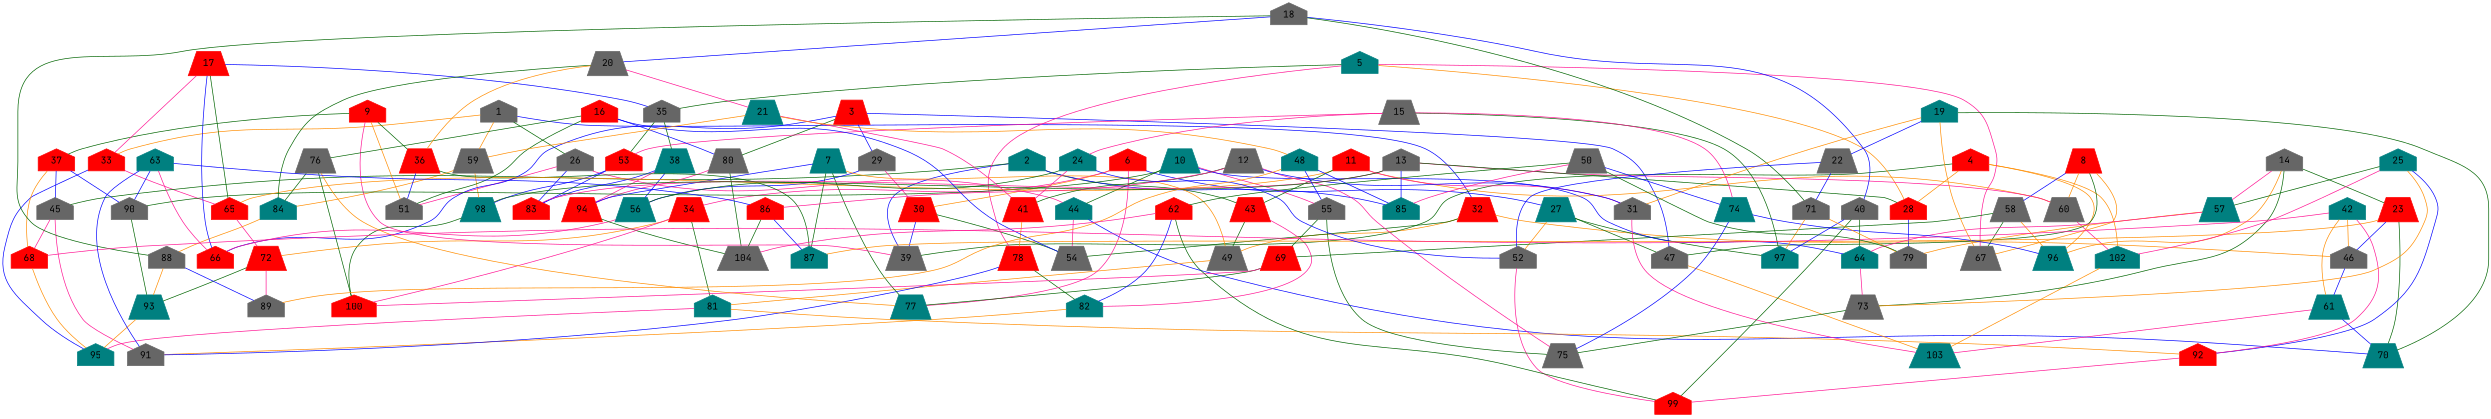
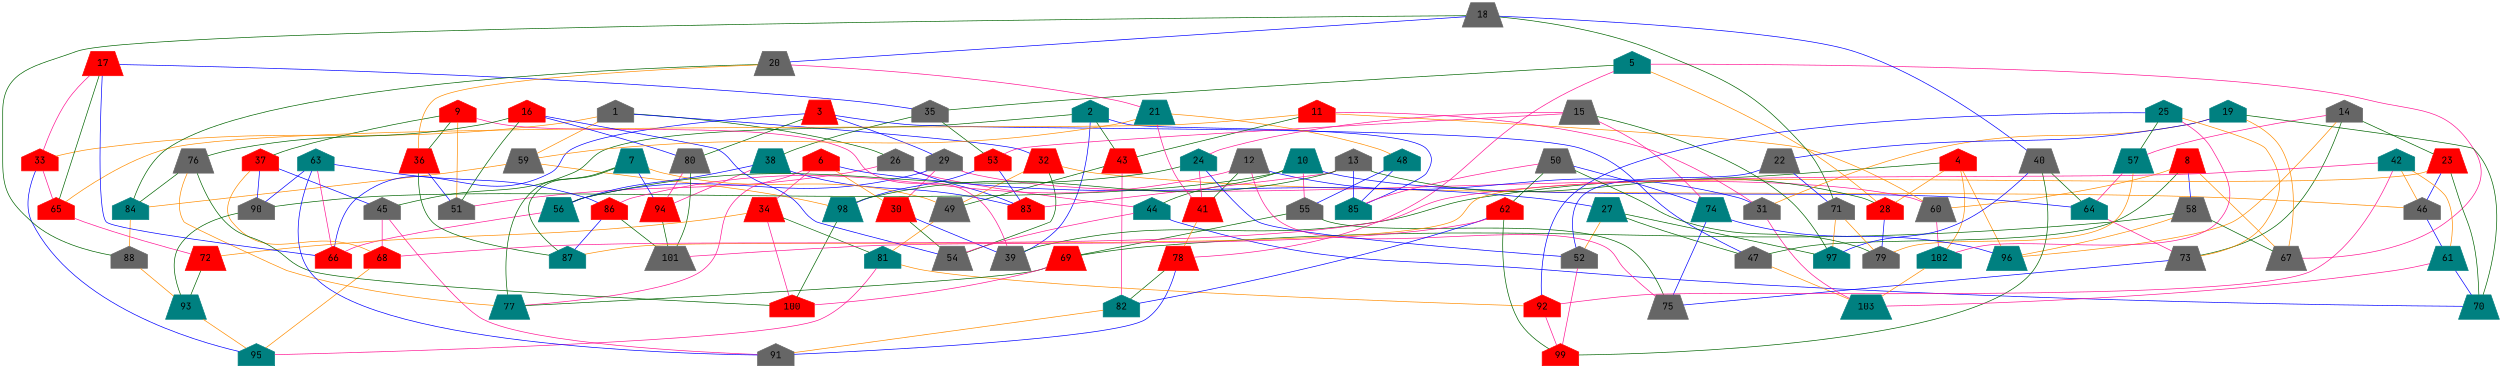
(1289, 15) -> (1483, 15)
(1862, 181) -> (1442, 186)
(1860, 210) -> (2039, 161)
(743, 258) -> (670, 258)
(266, 307) -> none
(1712, 332) -> (1926, 283)
